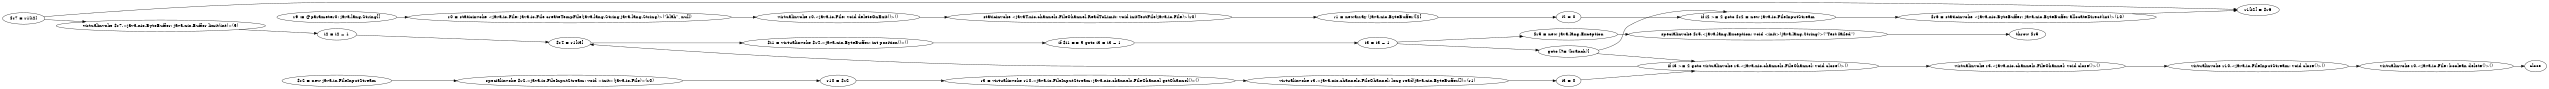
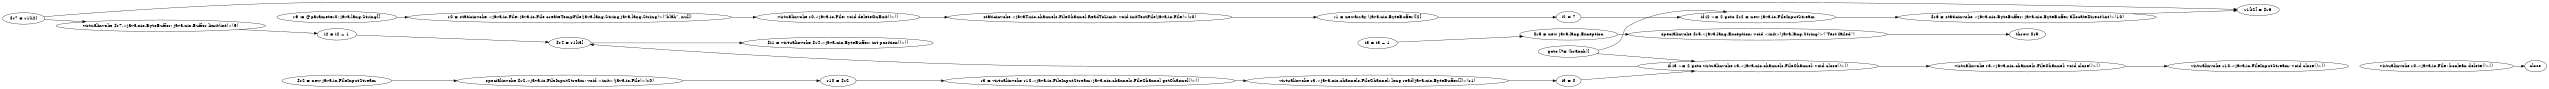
(1569, 17) -> (1569, 17)
(1090, 43) -> none
(1466, 47) -> none
(2353, 66) -> none
